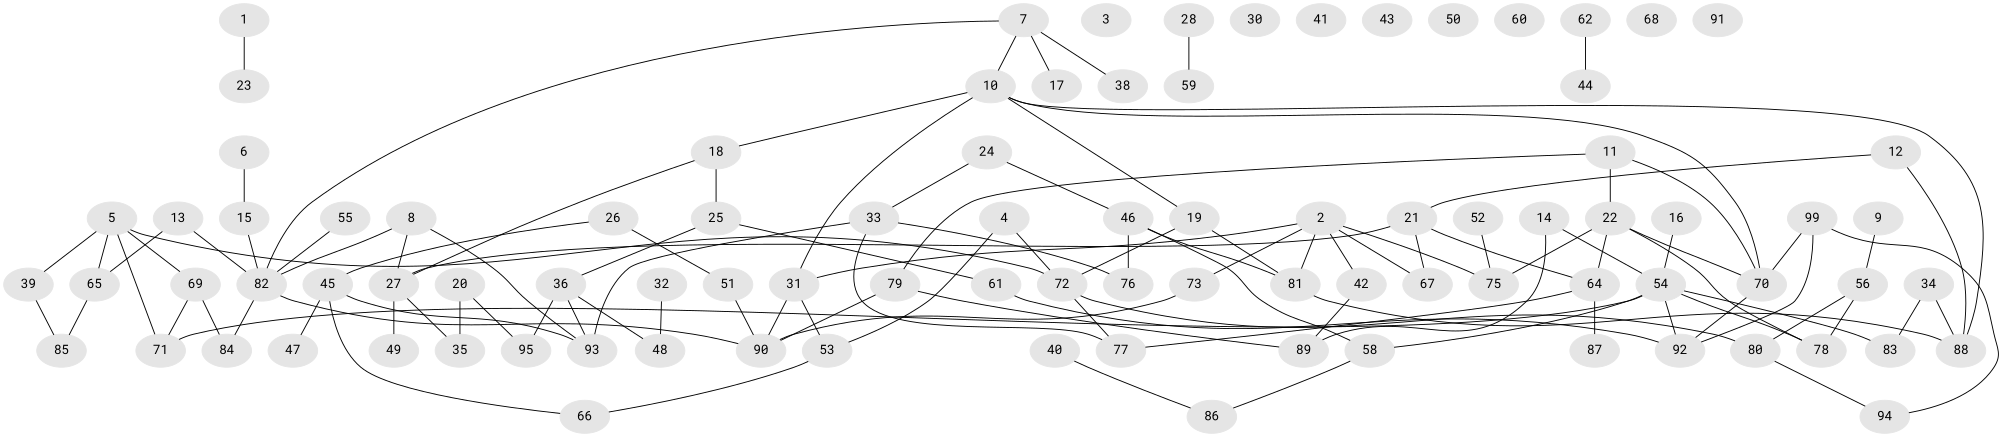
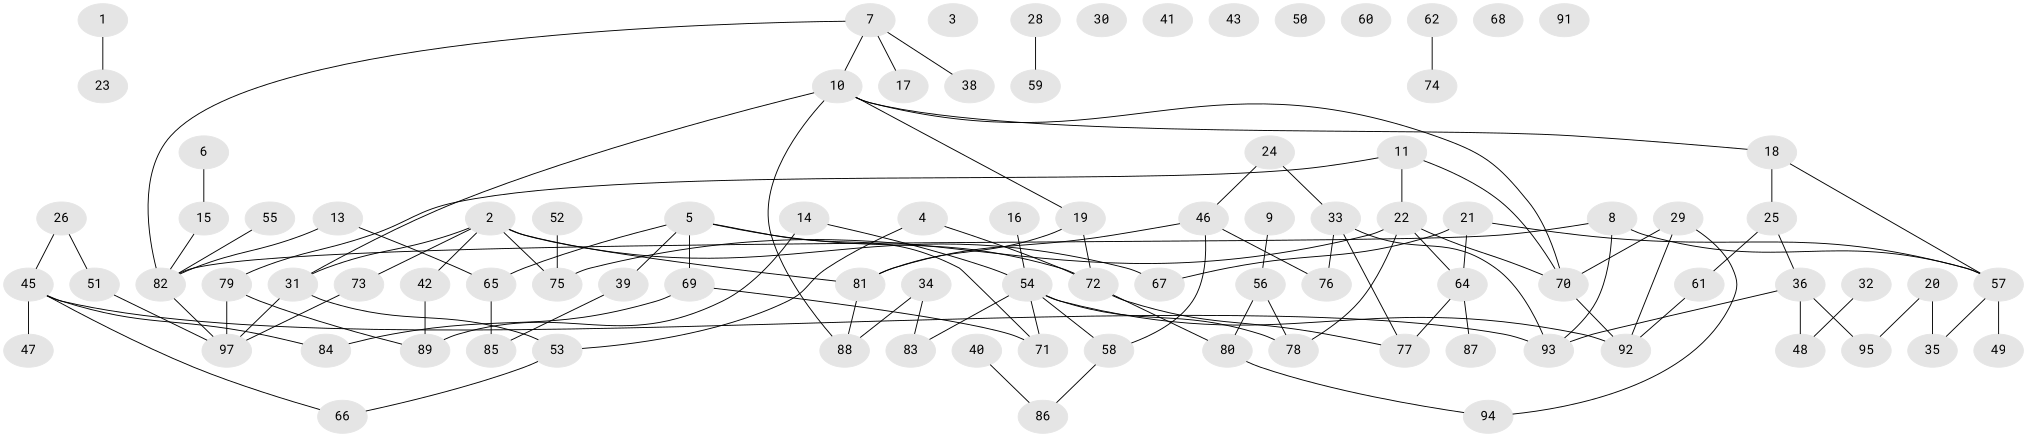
(1585, 86) -> (1432, 86)
(1896, 152) -> none
(1812, 218) -> (1678, 218)
(394, 285) -> (1999, 285)
(244, 318) -> (149, 320)
(761, 351) -> (227, 351)
